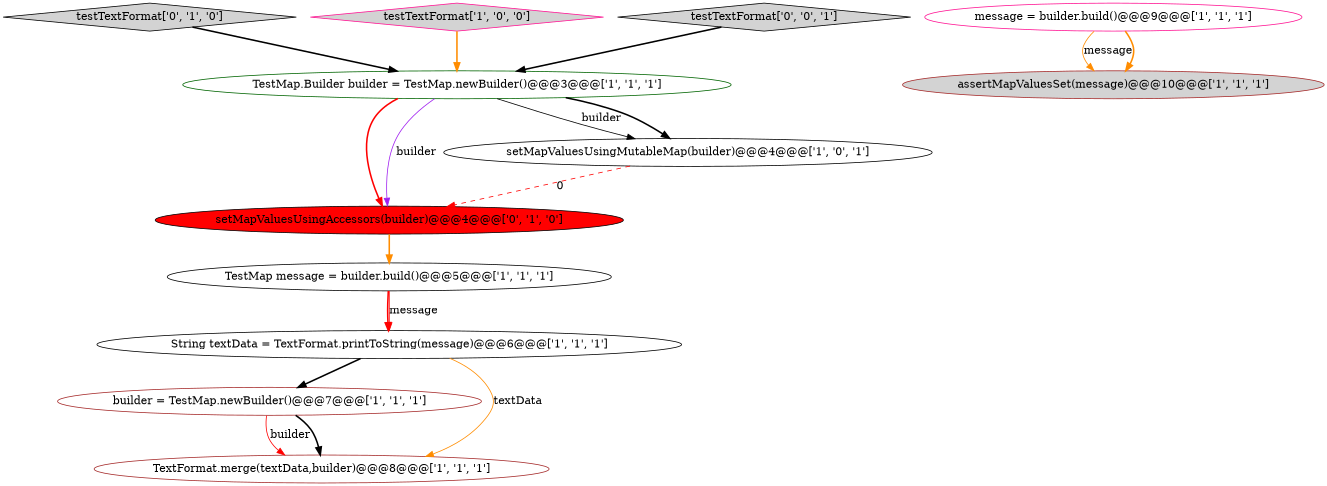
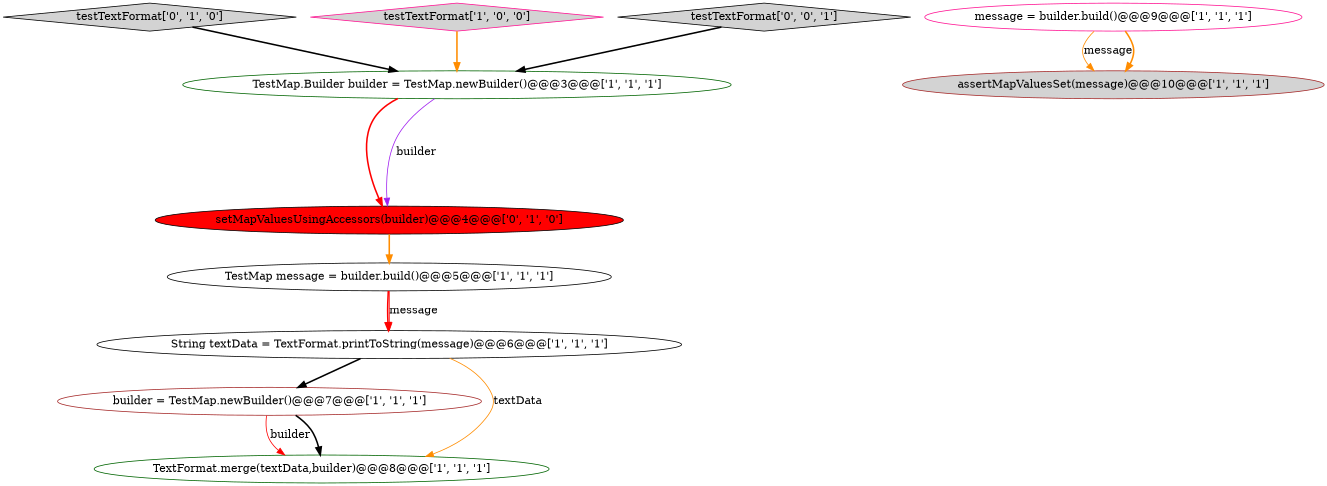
(688, 152) -> none
(322, 469) -> (322, 469)
